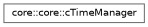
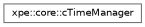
(74, 13) -> (73, 13)
